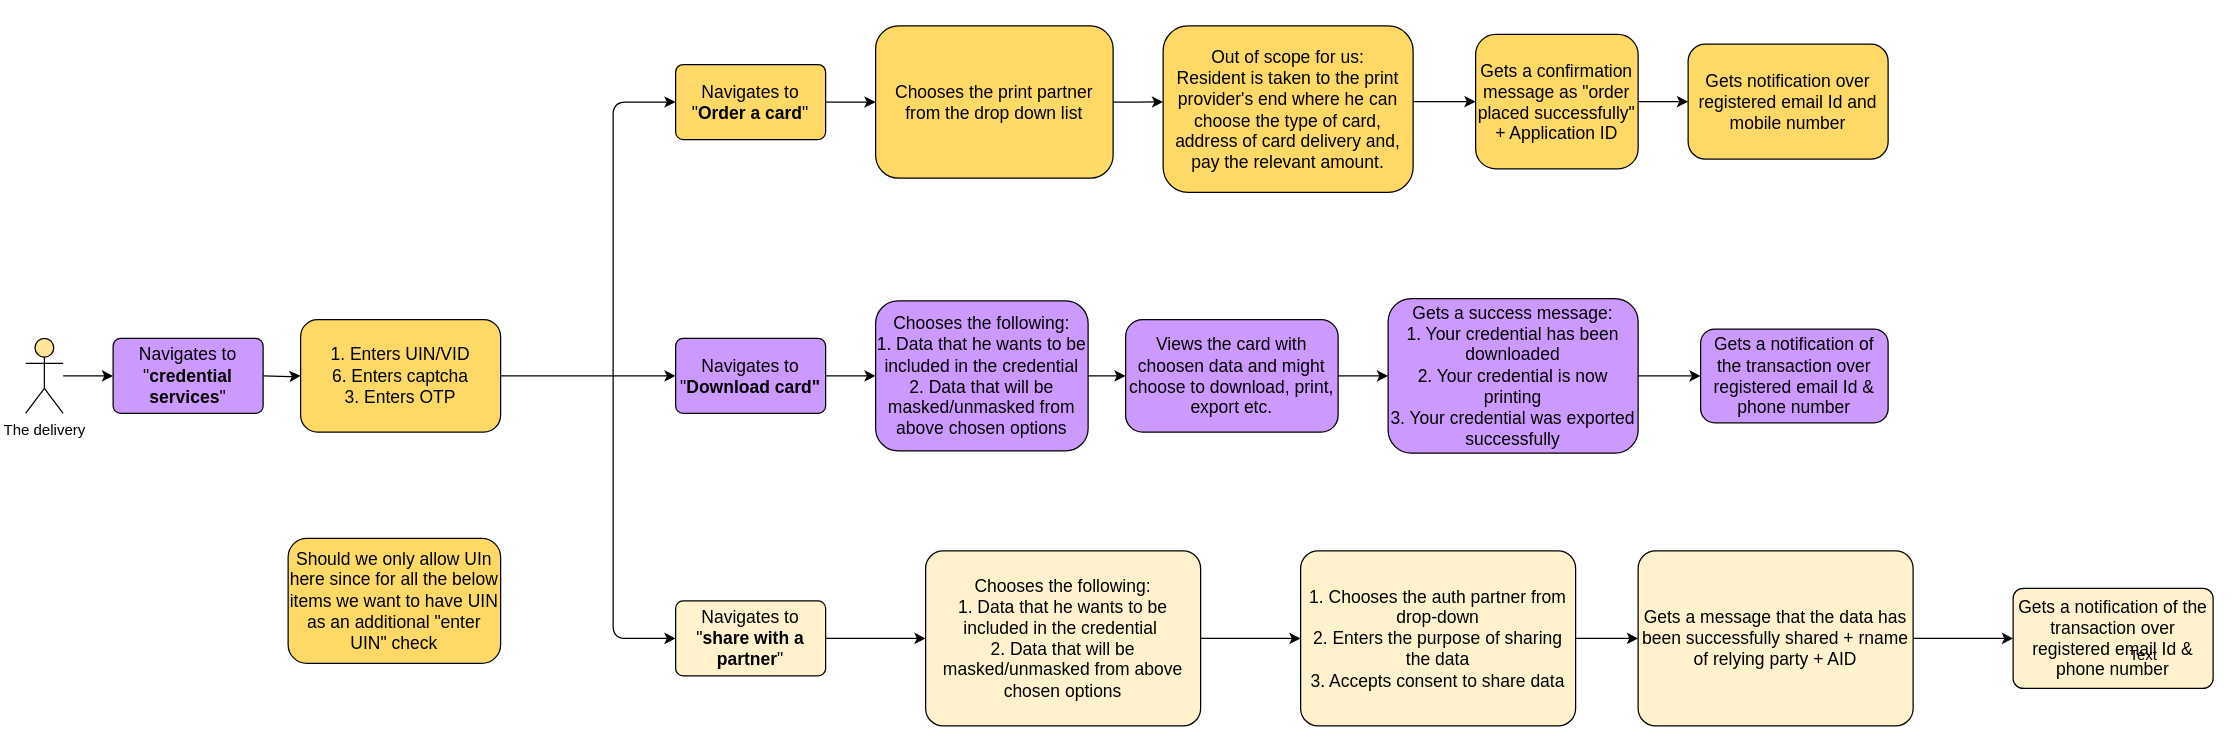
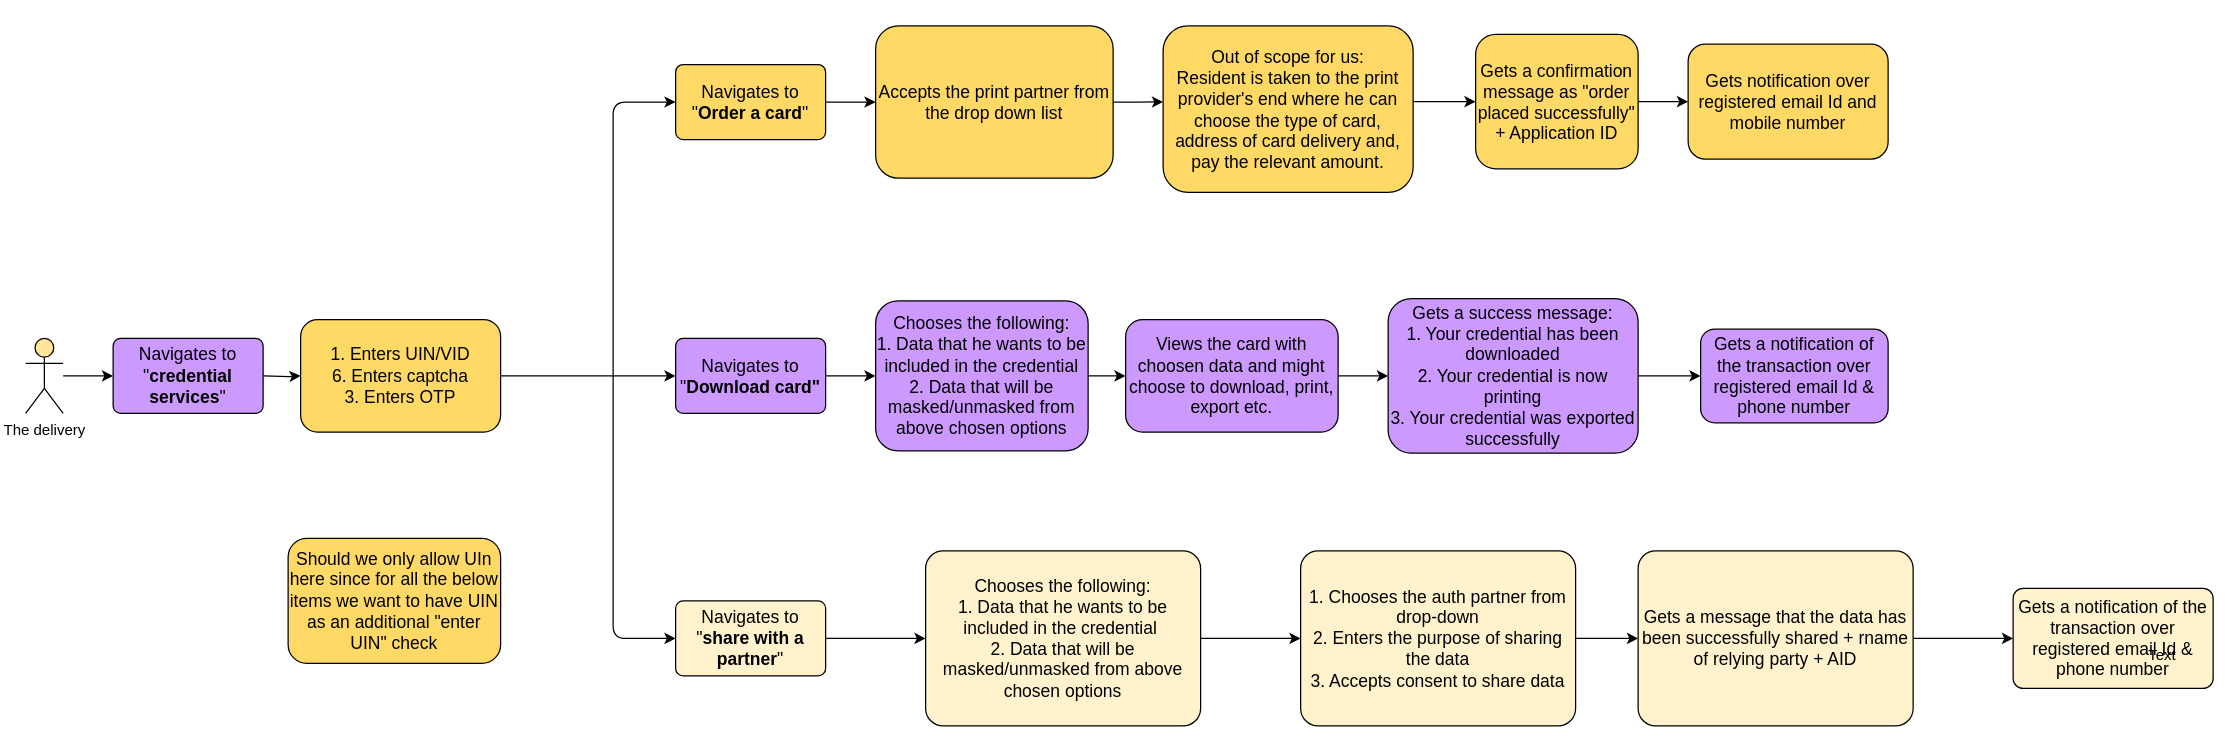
(994, 102) -> (994, 102)
(2143, 656) -> (2162, 656)
